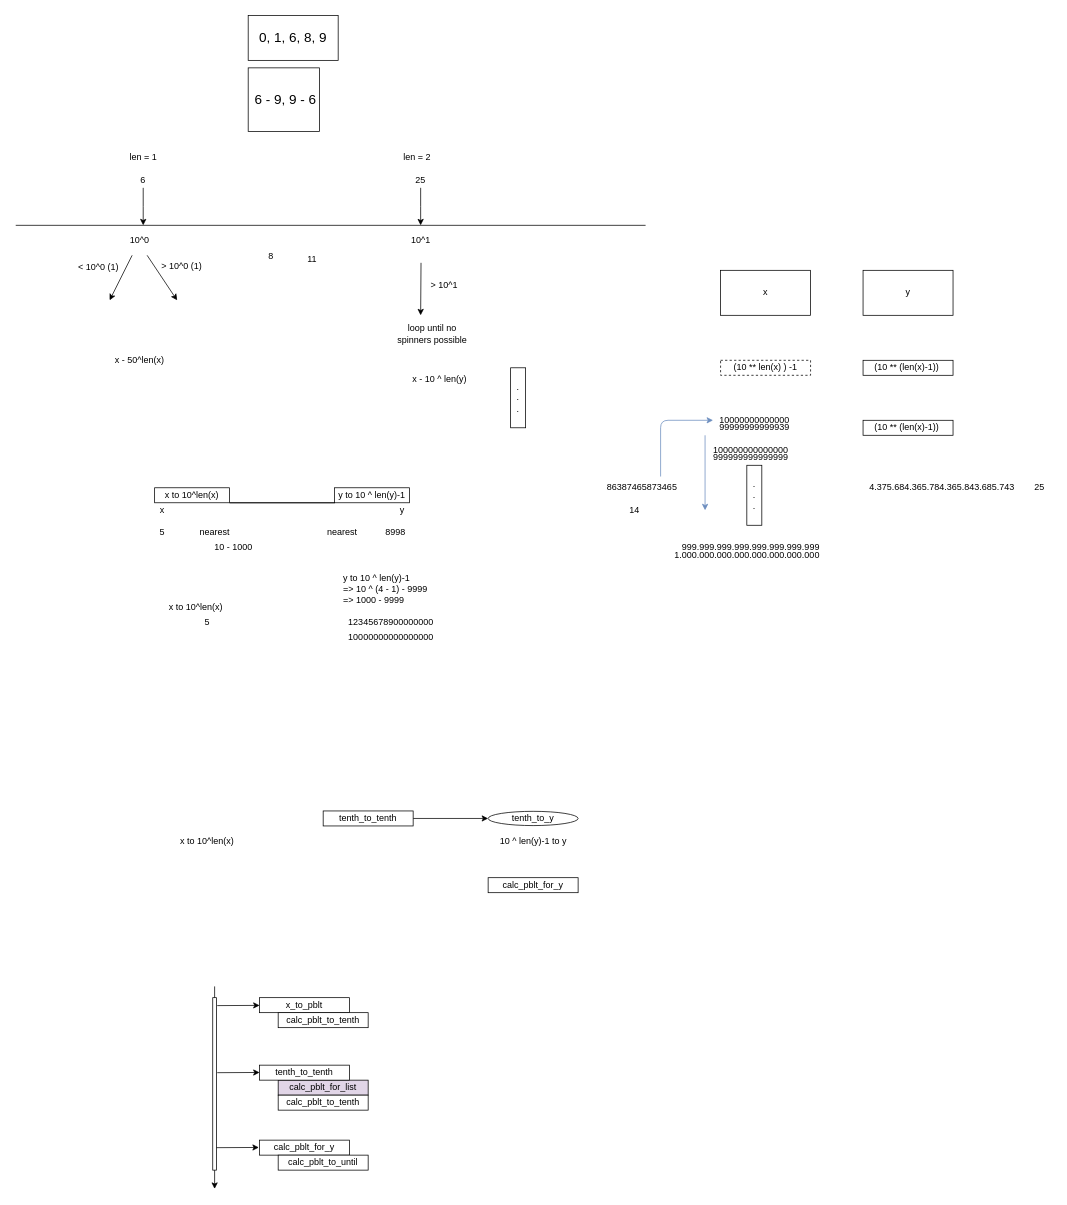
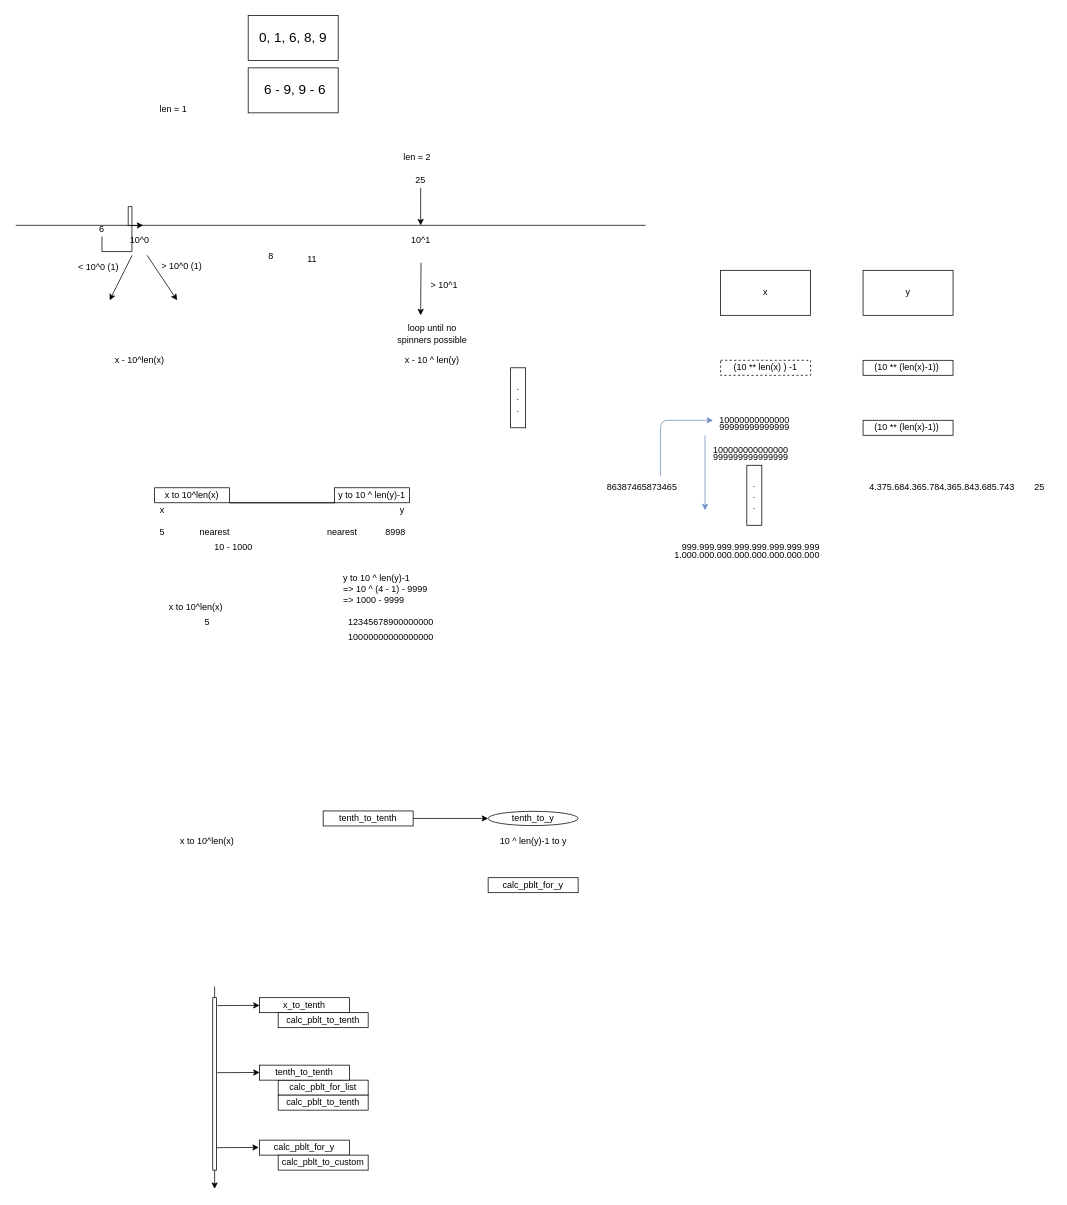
(284, 100) -> (293, 90)
(143, 158) -> (173, 109)
(143, 180) -> (102, 229)
(140, 360) -> (140, 360)
(439, 379) -> (432, 360)
(755, 428) -> (755, 428)
(634, 510) -> none
(304, 1005) -> (304, 1005)
(323, 1088) -> (323, 1088)
(323, 1163) -> (323, 1163)
